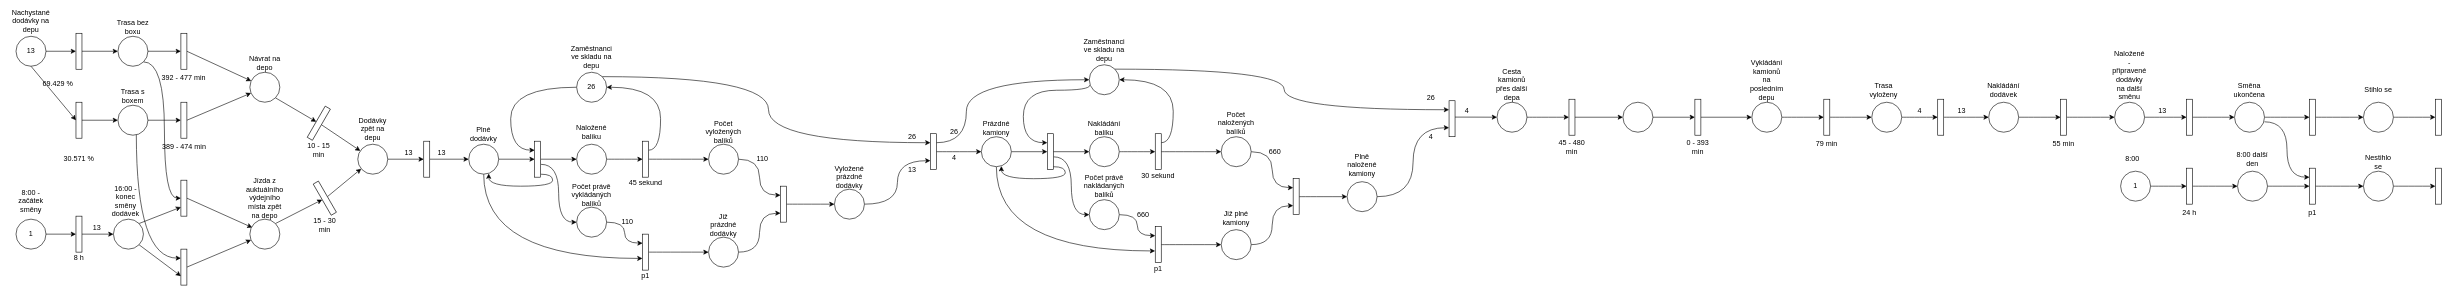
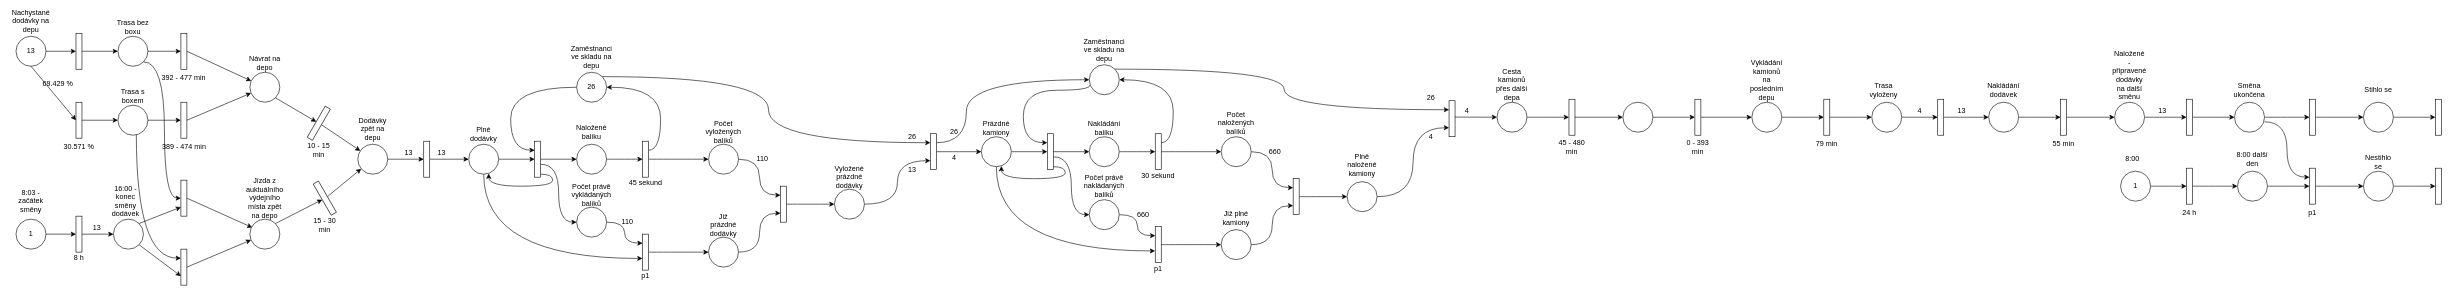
(78, 159) -> (78, 147)
(30, 201) -> (30, 201)
